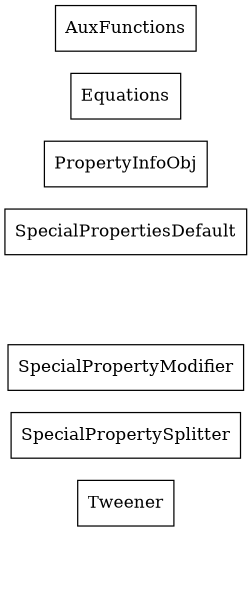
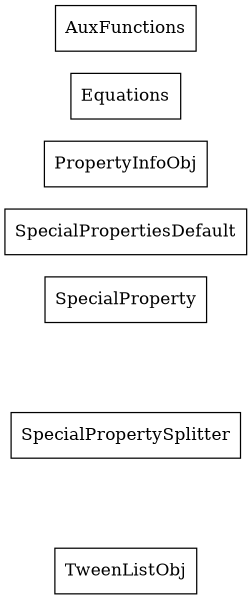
none -> (126, 300)
(126, 368) -> none
(126, 503) -> none
none -> (126, 571)
